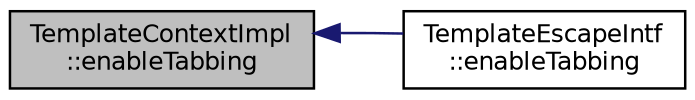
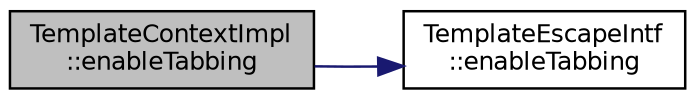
(372, 33) -> (346, 67)
